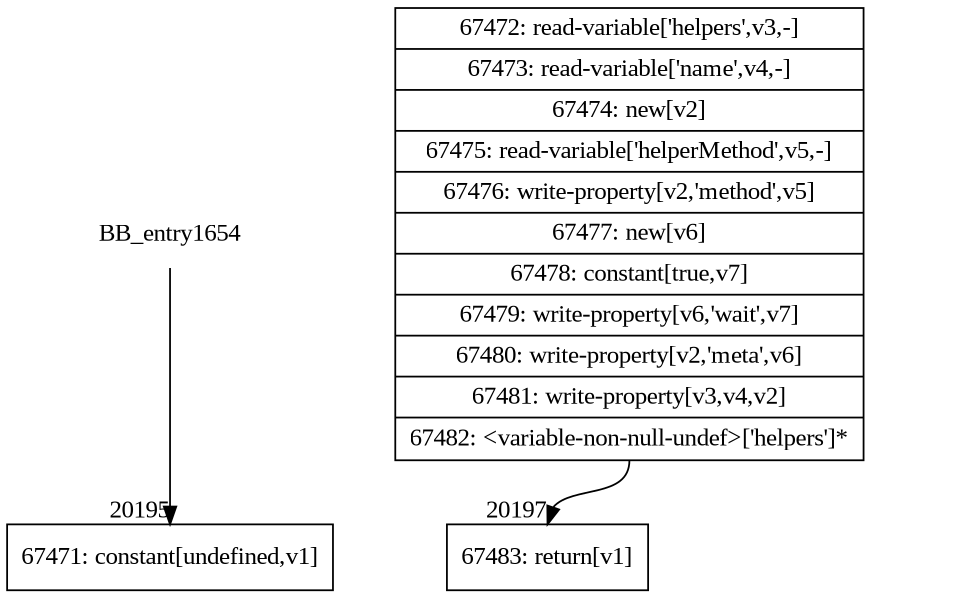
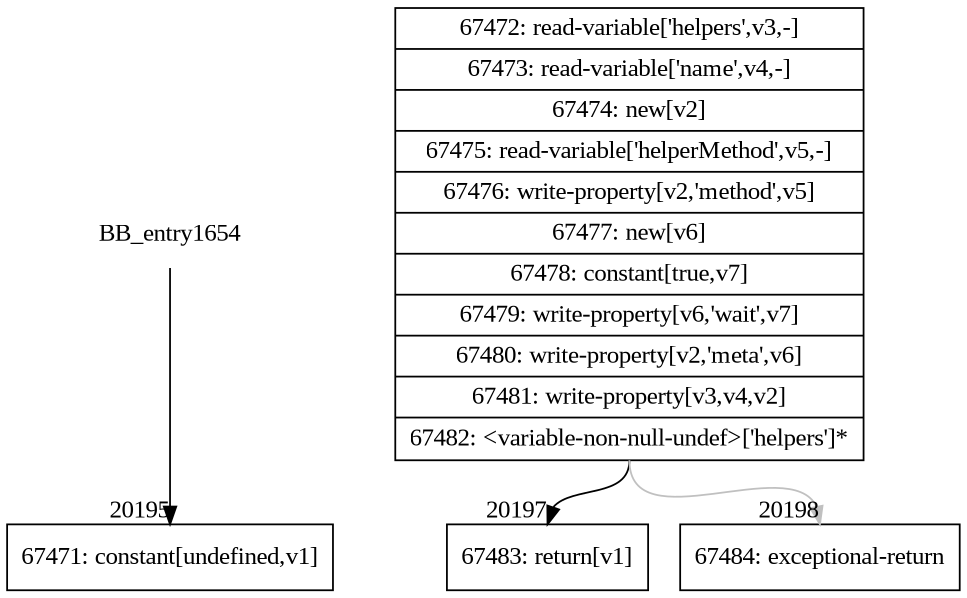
none -> (820, 557)
